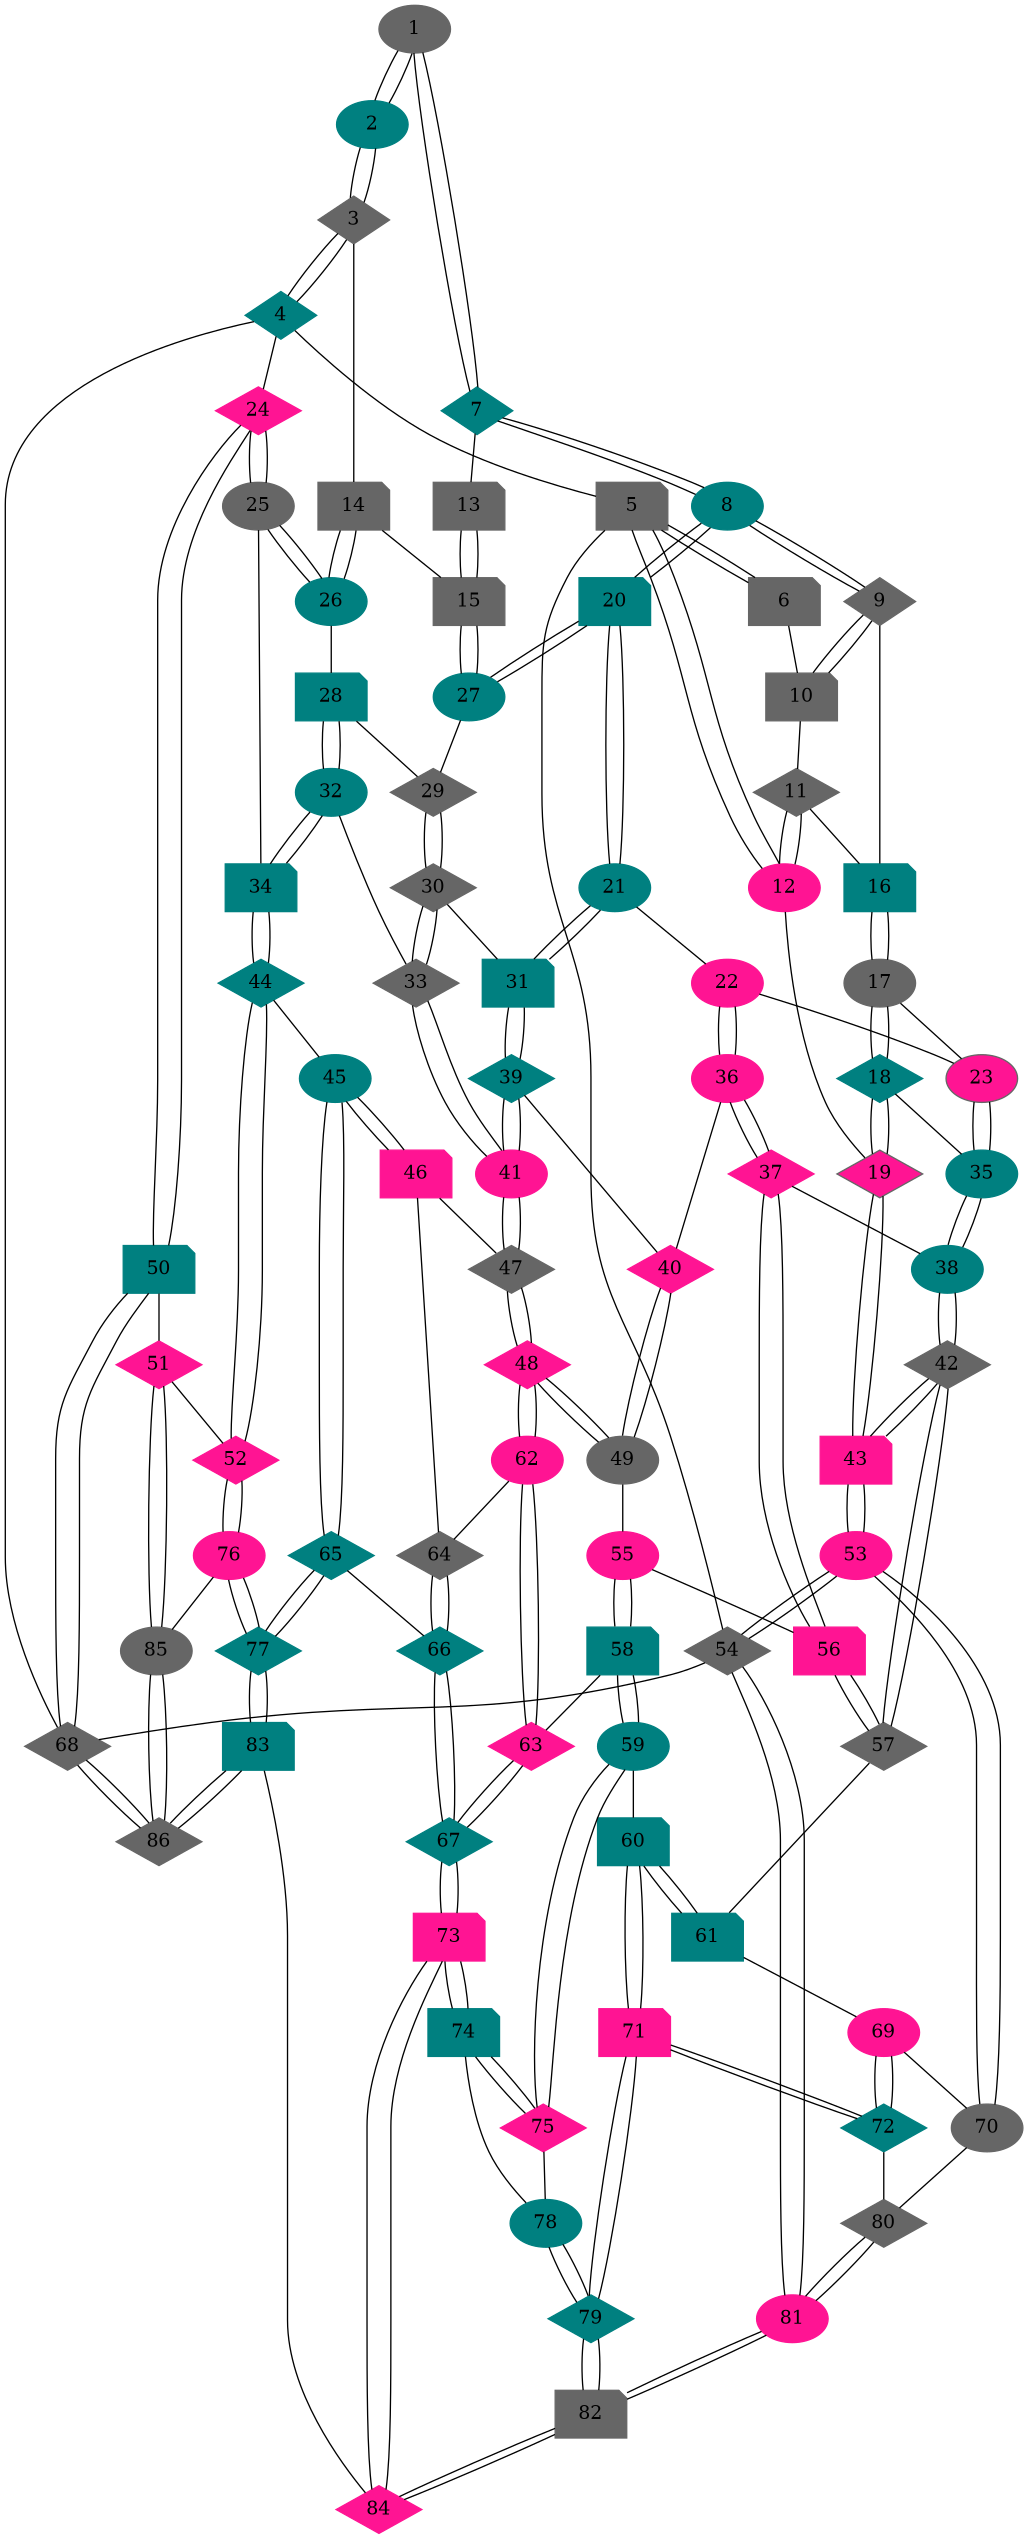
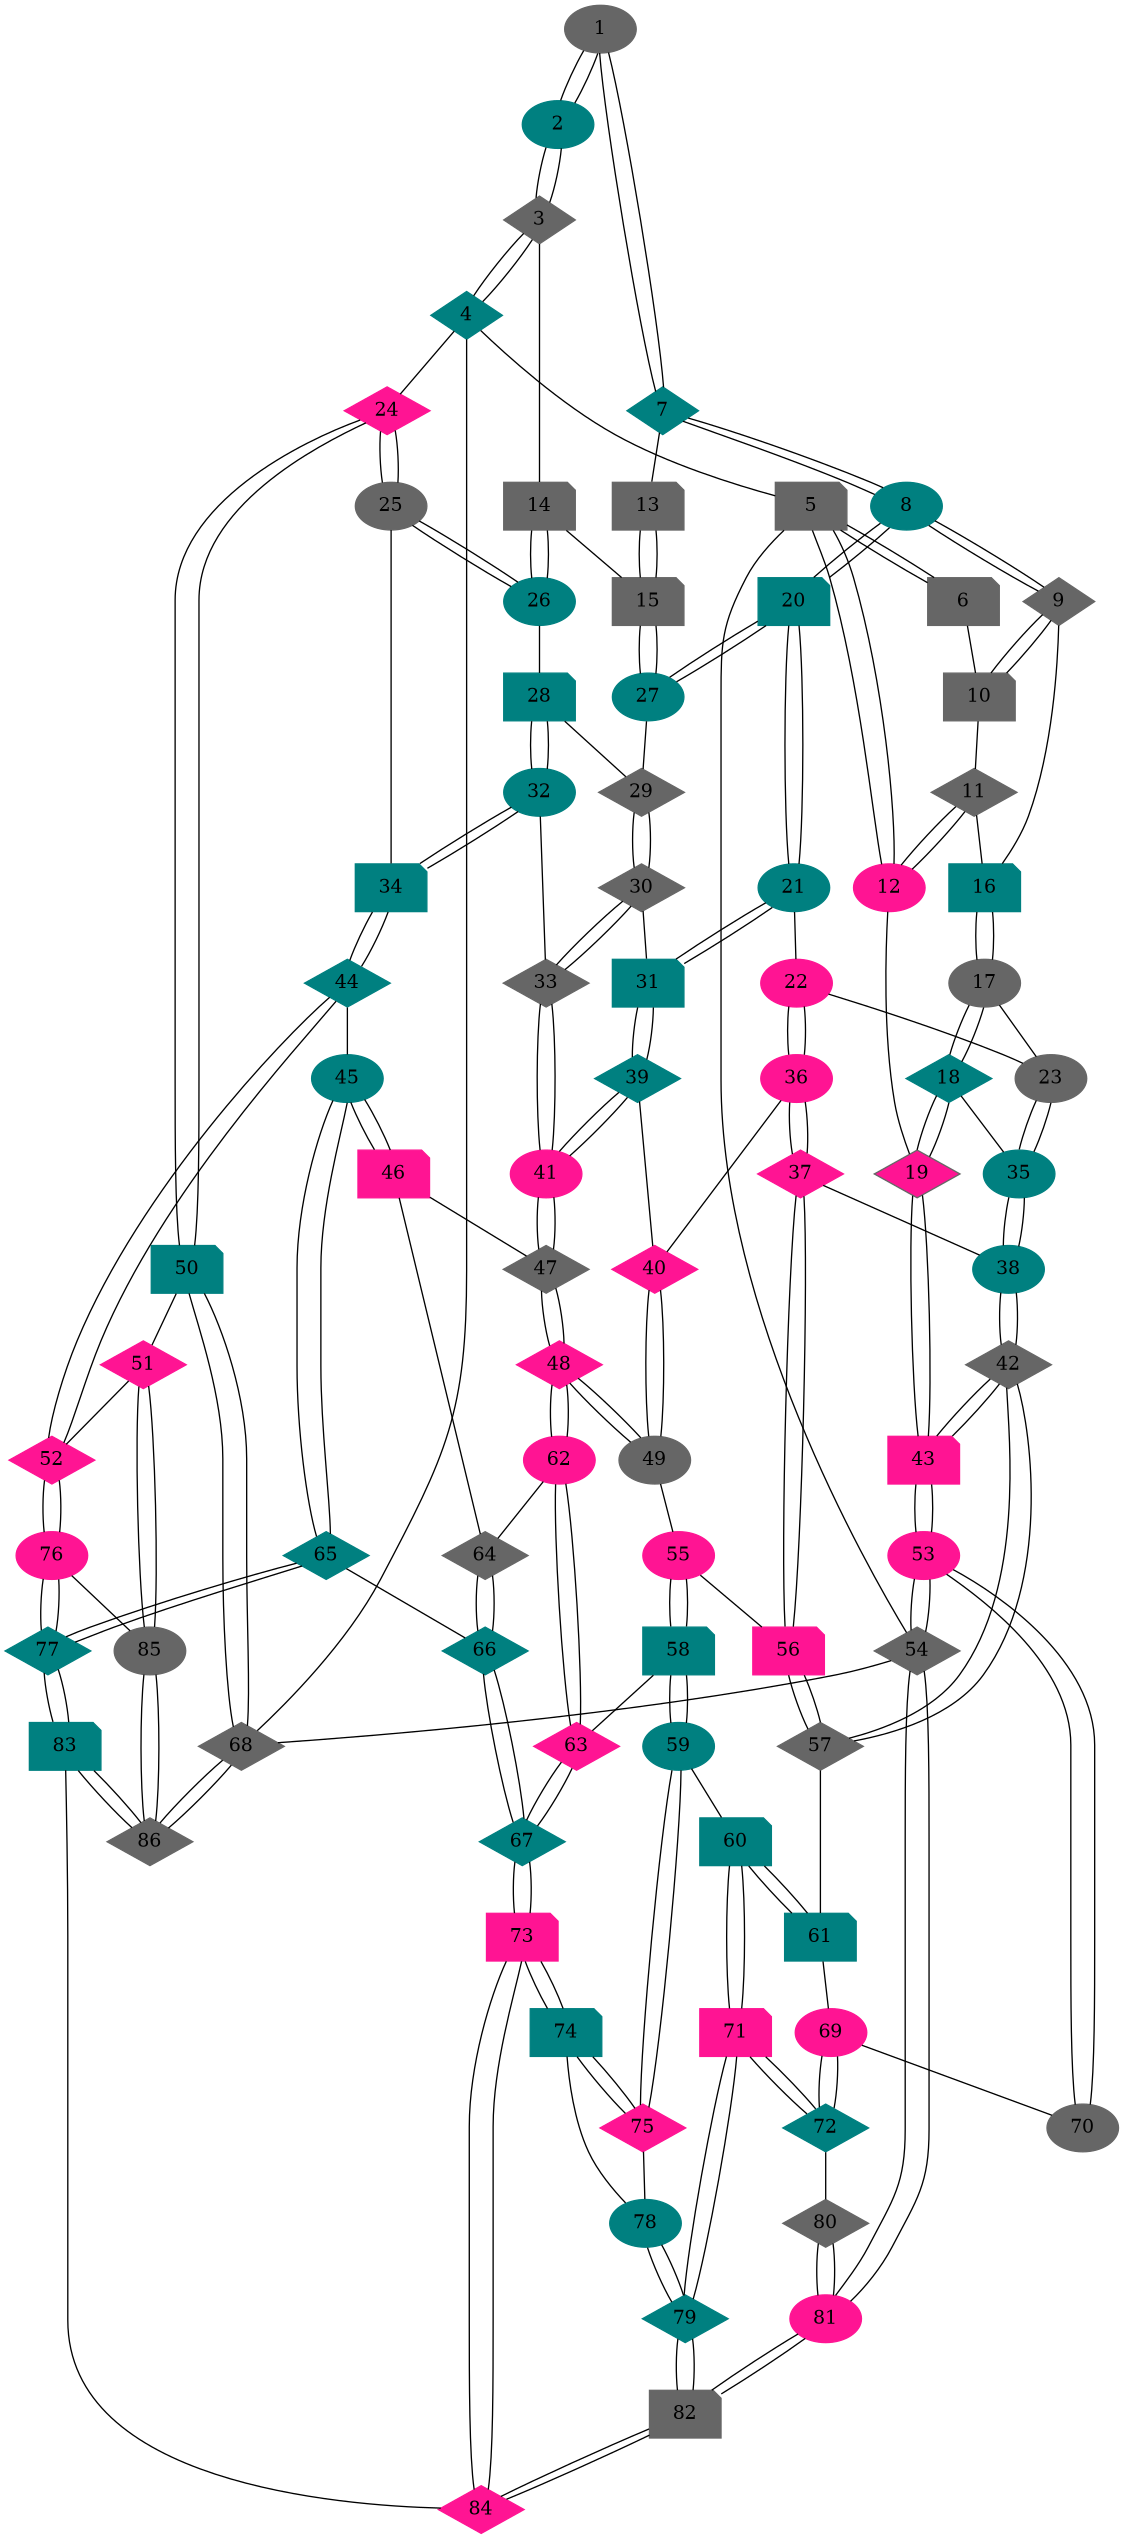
(982, 1079) -> (1051, 1079)
(933, 2178) -> none
